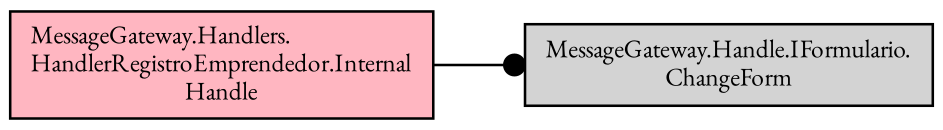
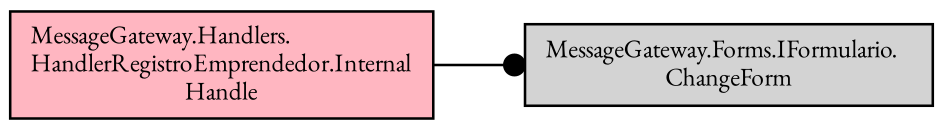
(729, 65) -> (729, 65)
